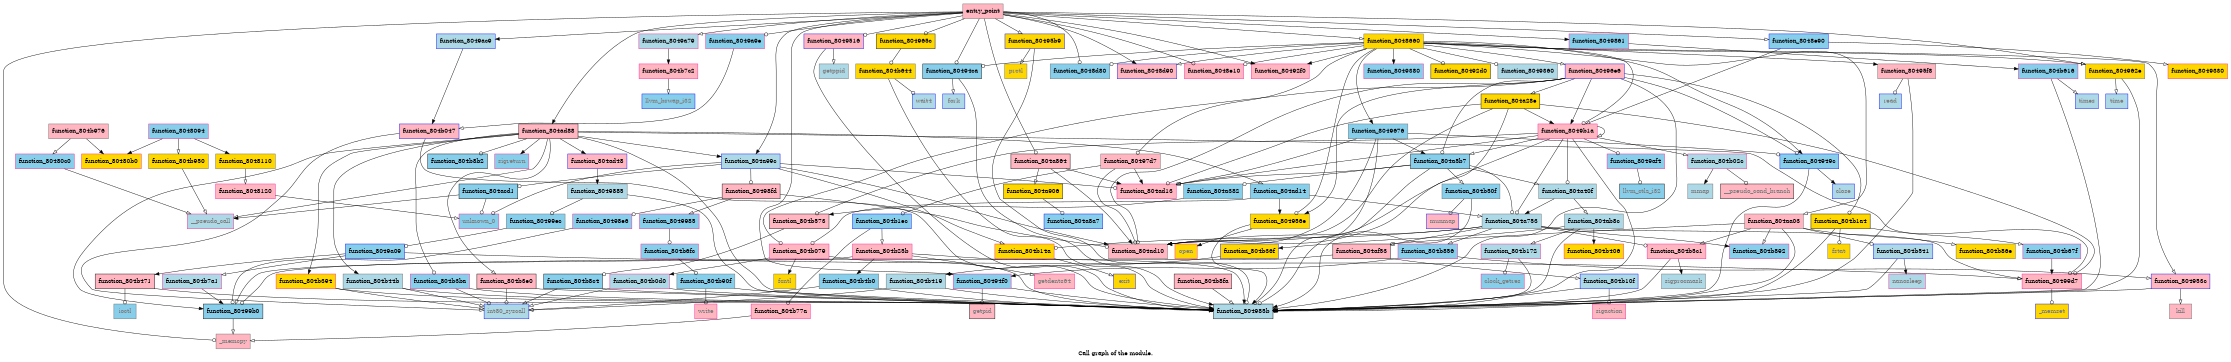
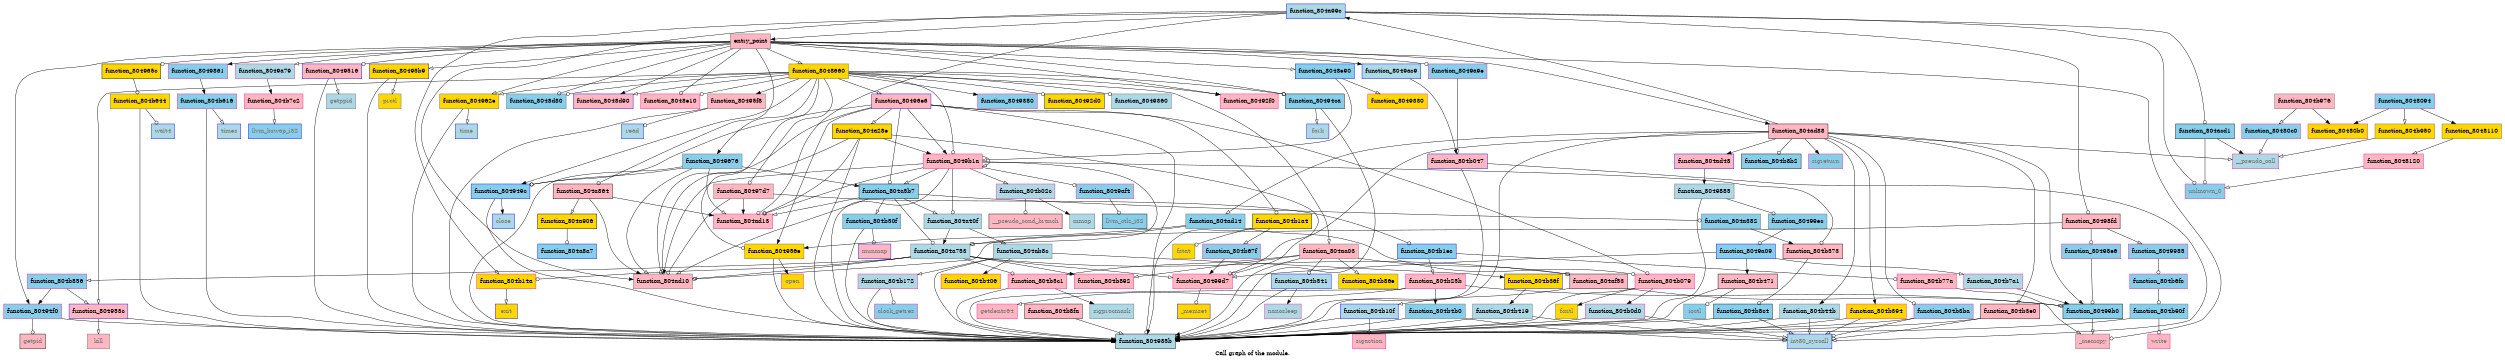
(784, 36) -> (1031, 24)
(1759, 251) -> (1104, 281)
